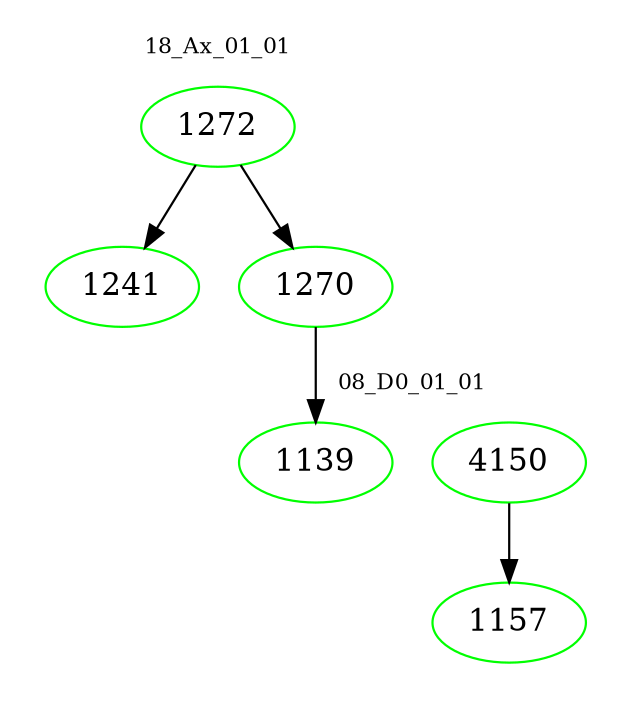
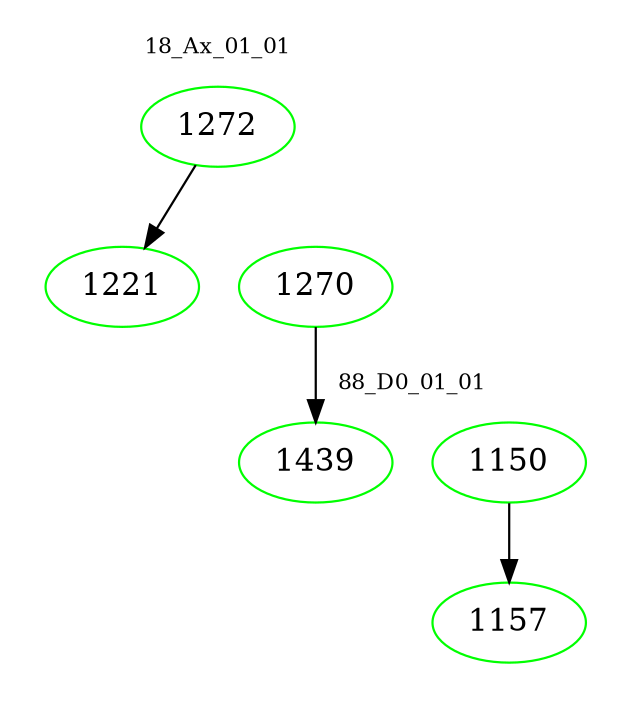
(260, 197) -> none
(122, 287) -> (122, 287)
(412, 384) -> (412, 384)
(316, 463) -> (316, 463)
(509, 463) -> (509, 463)
